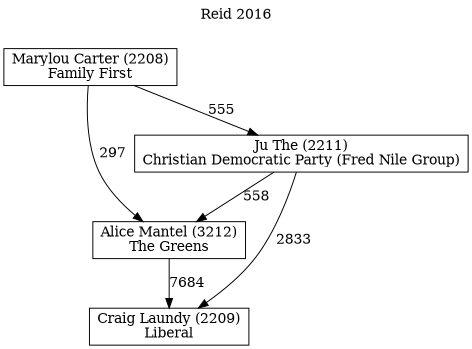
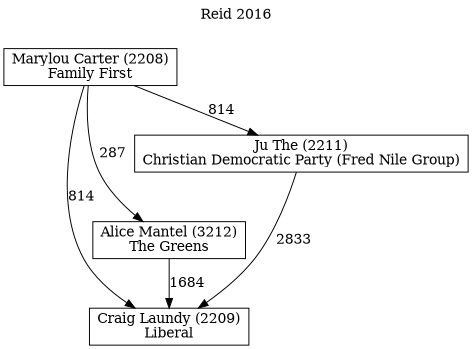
(222, 110) -> (222, 110)
(113, 154) -> (113, 154)
(239, 194) -> none
none -> (68, 204)
(187, 283) -> (187, 283)
